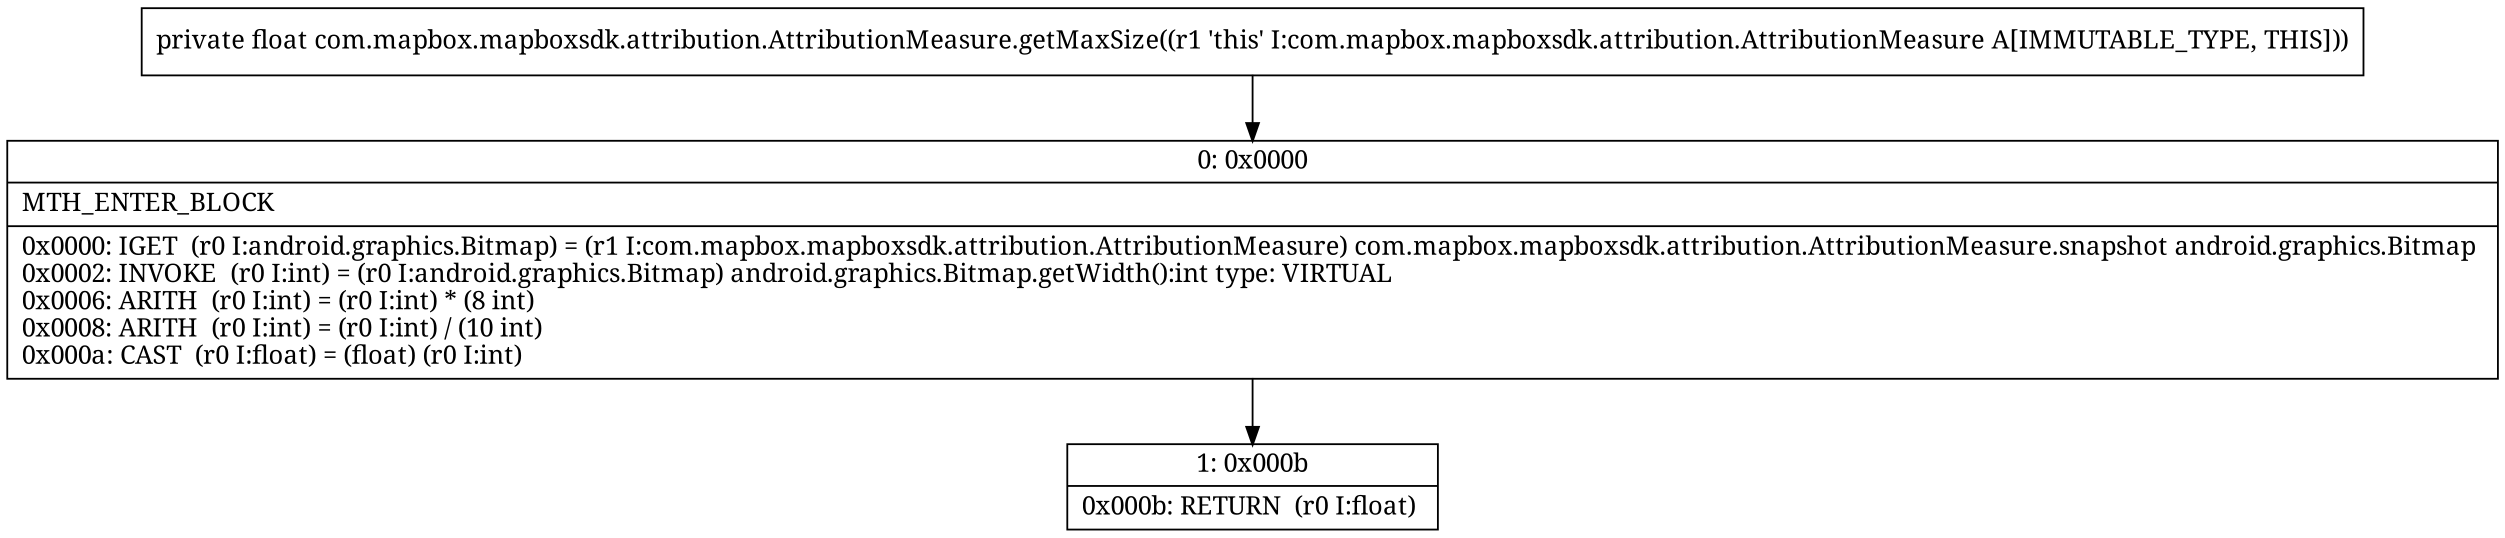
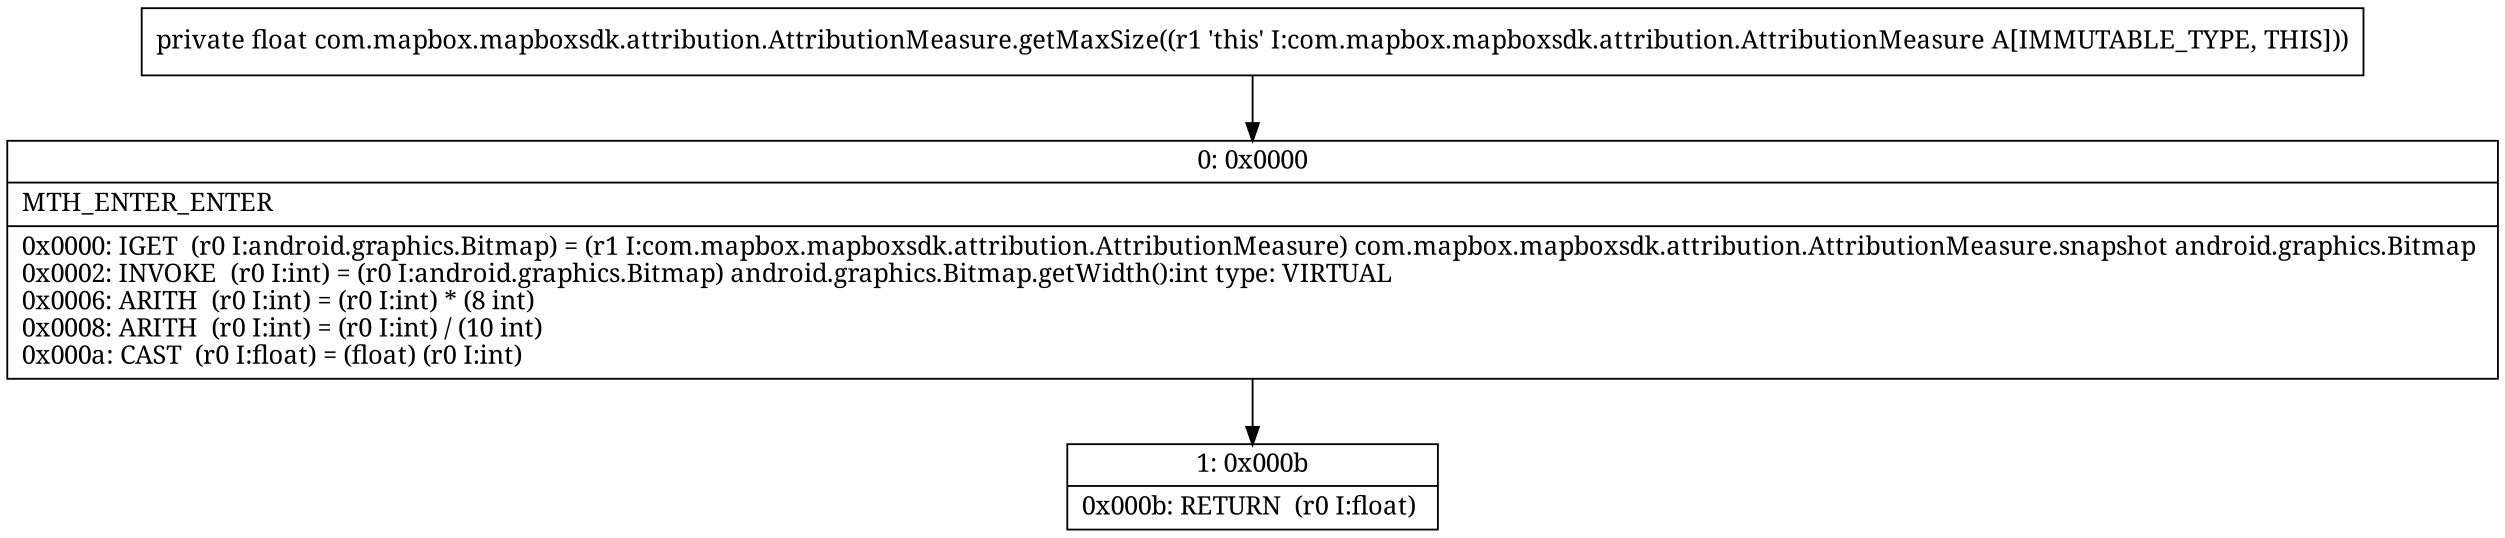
(148, 203) -> (148, 203)
